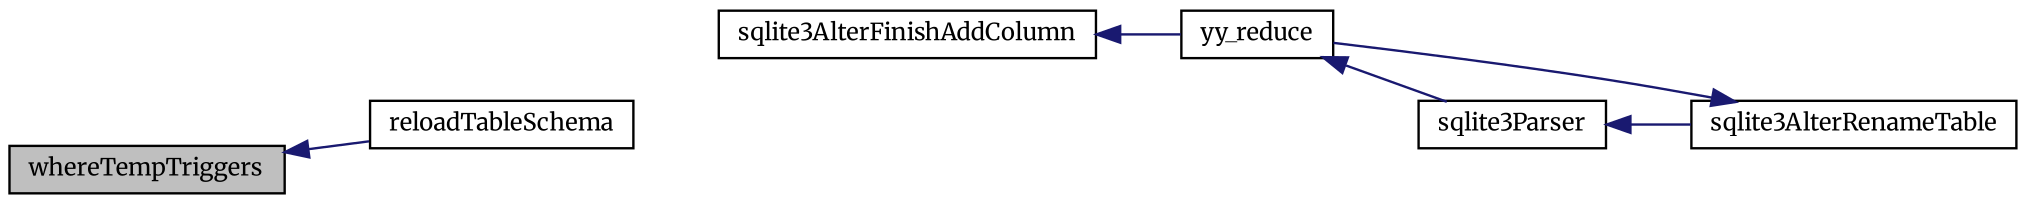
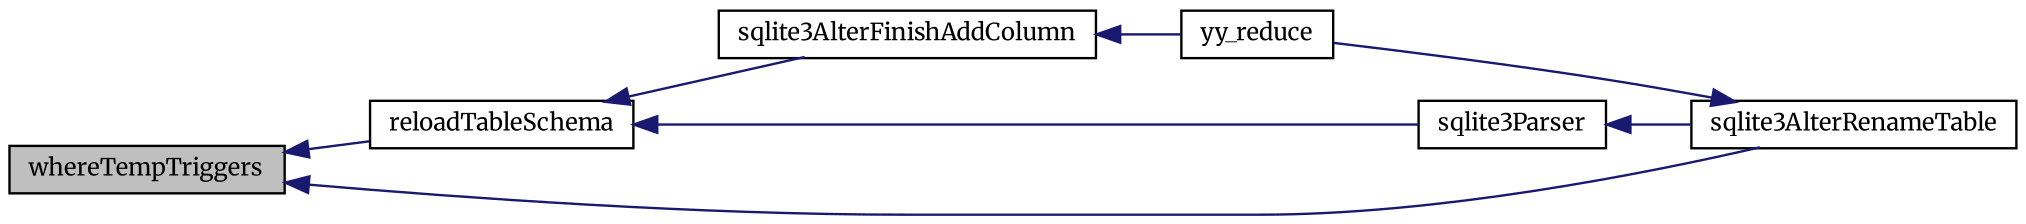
none -> (717, 77)
(1396, 84) -> (1038, 125)
none -> (1037, 215)
